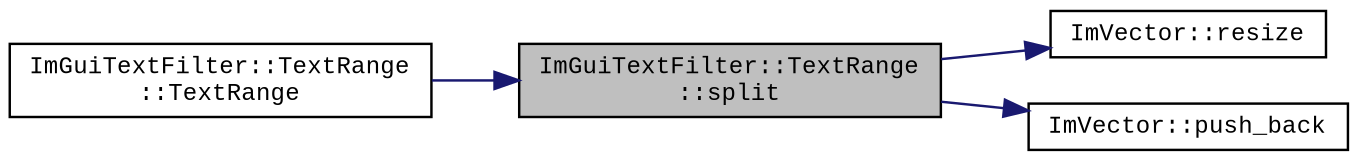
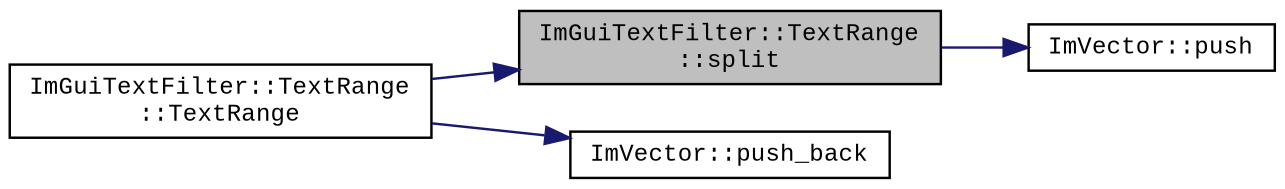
(1188, 34) -> (1152, 48)
(972, 105) -> (488, 129)
